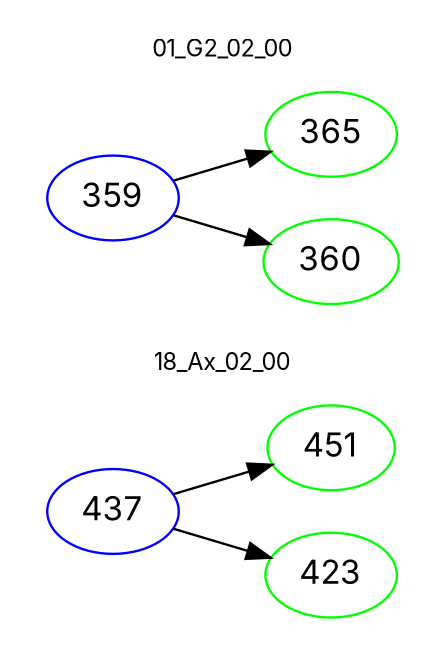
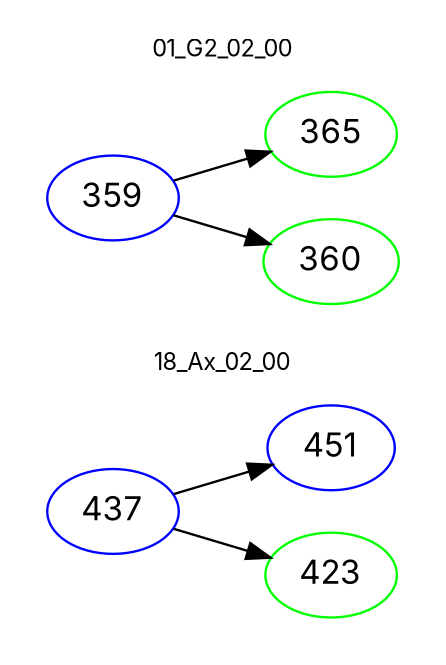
(331, 448) -> (331, 448)
